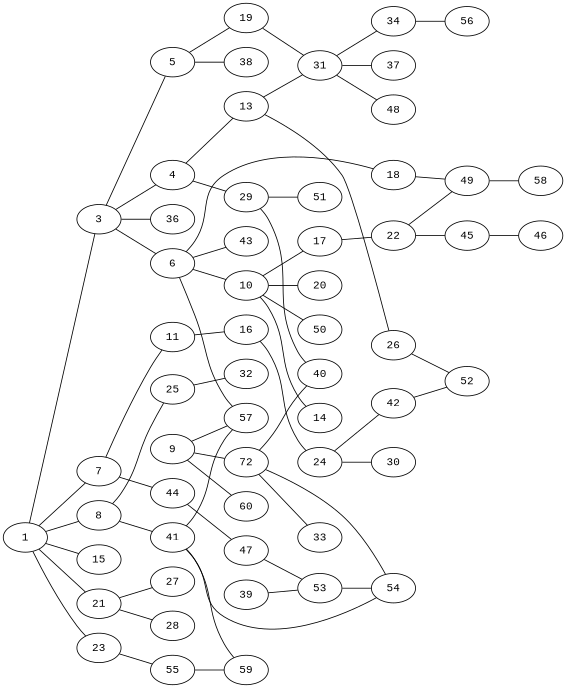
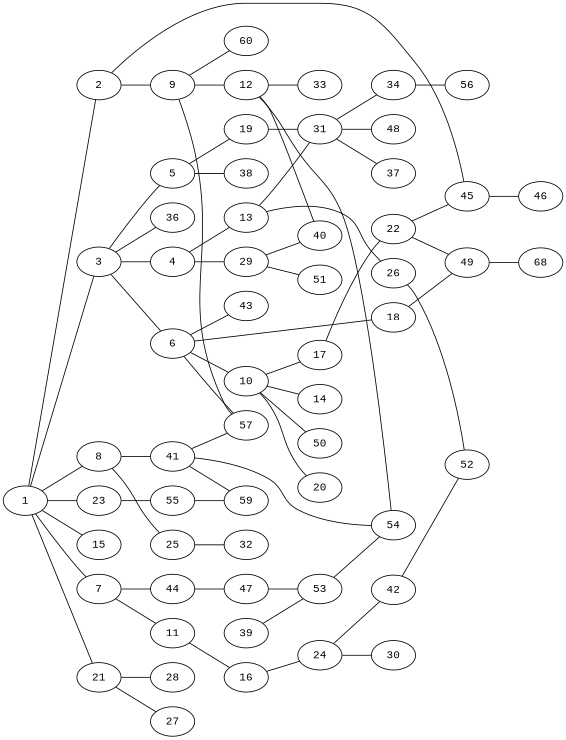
none -> (99, 85)
(541, 181) -> (541, 263)
(246, 462) -> (246, 85)
